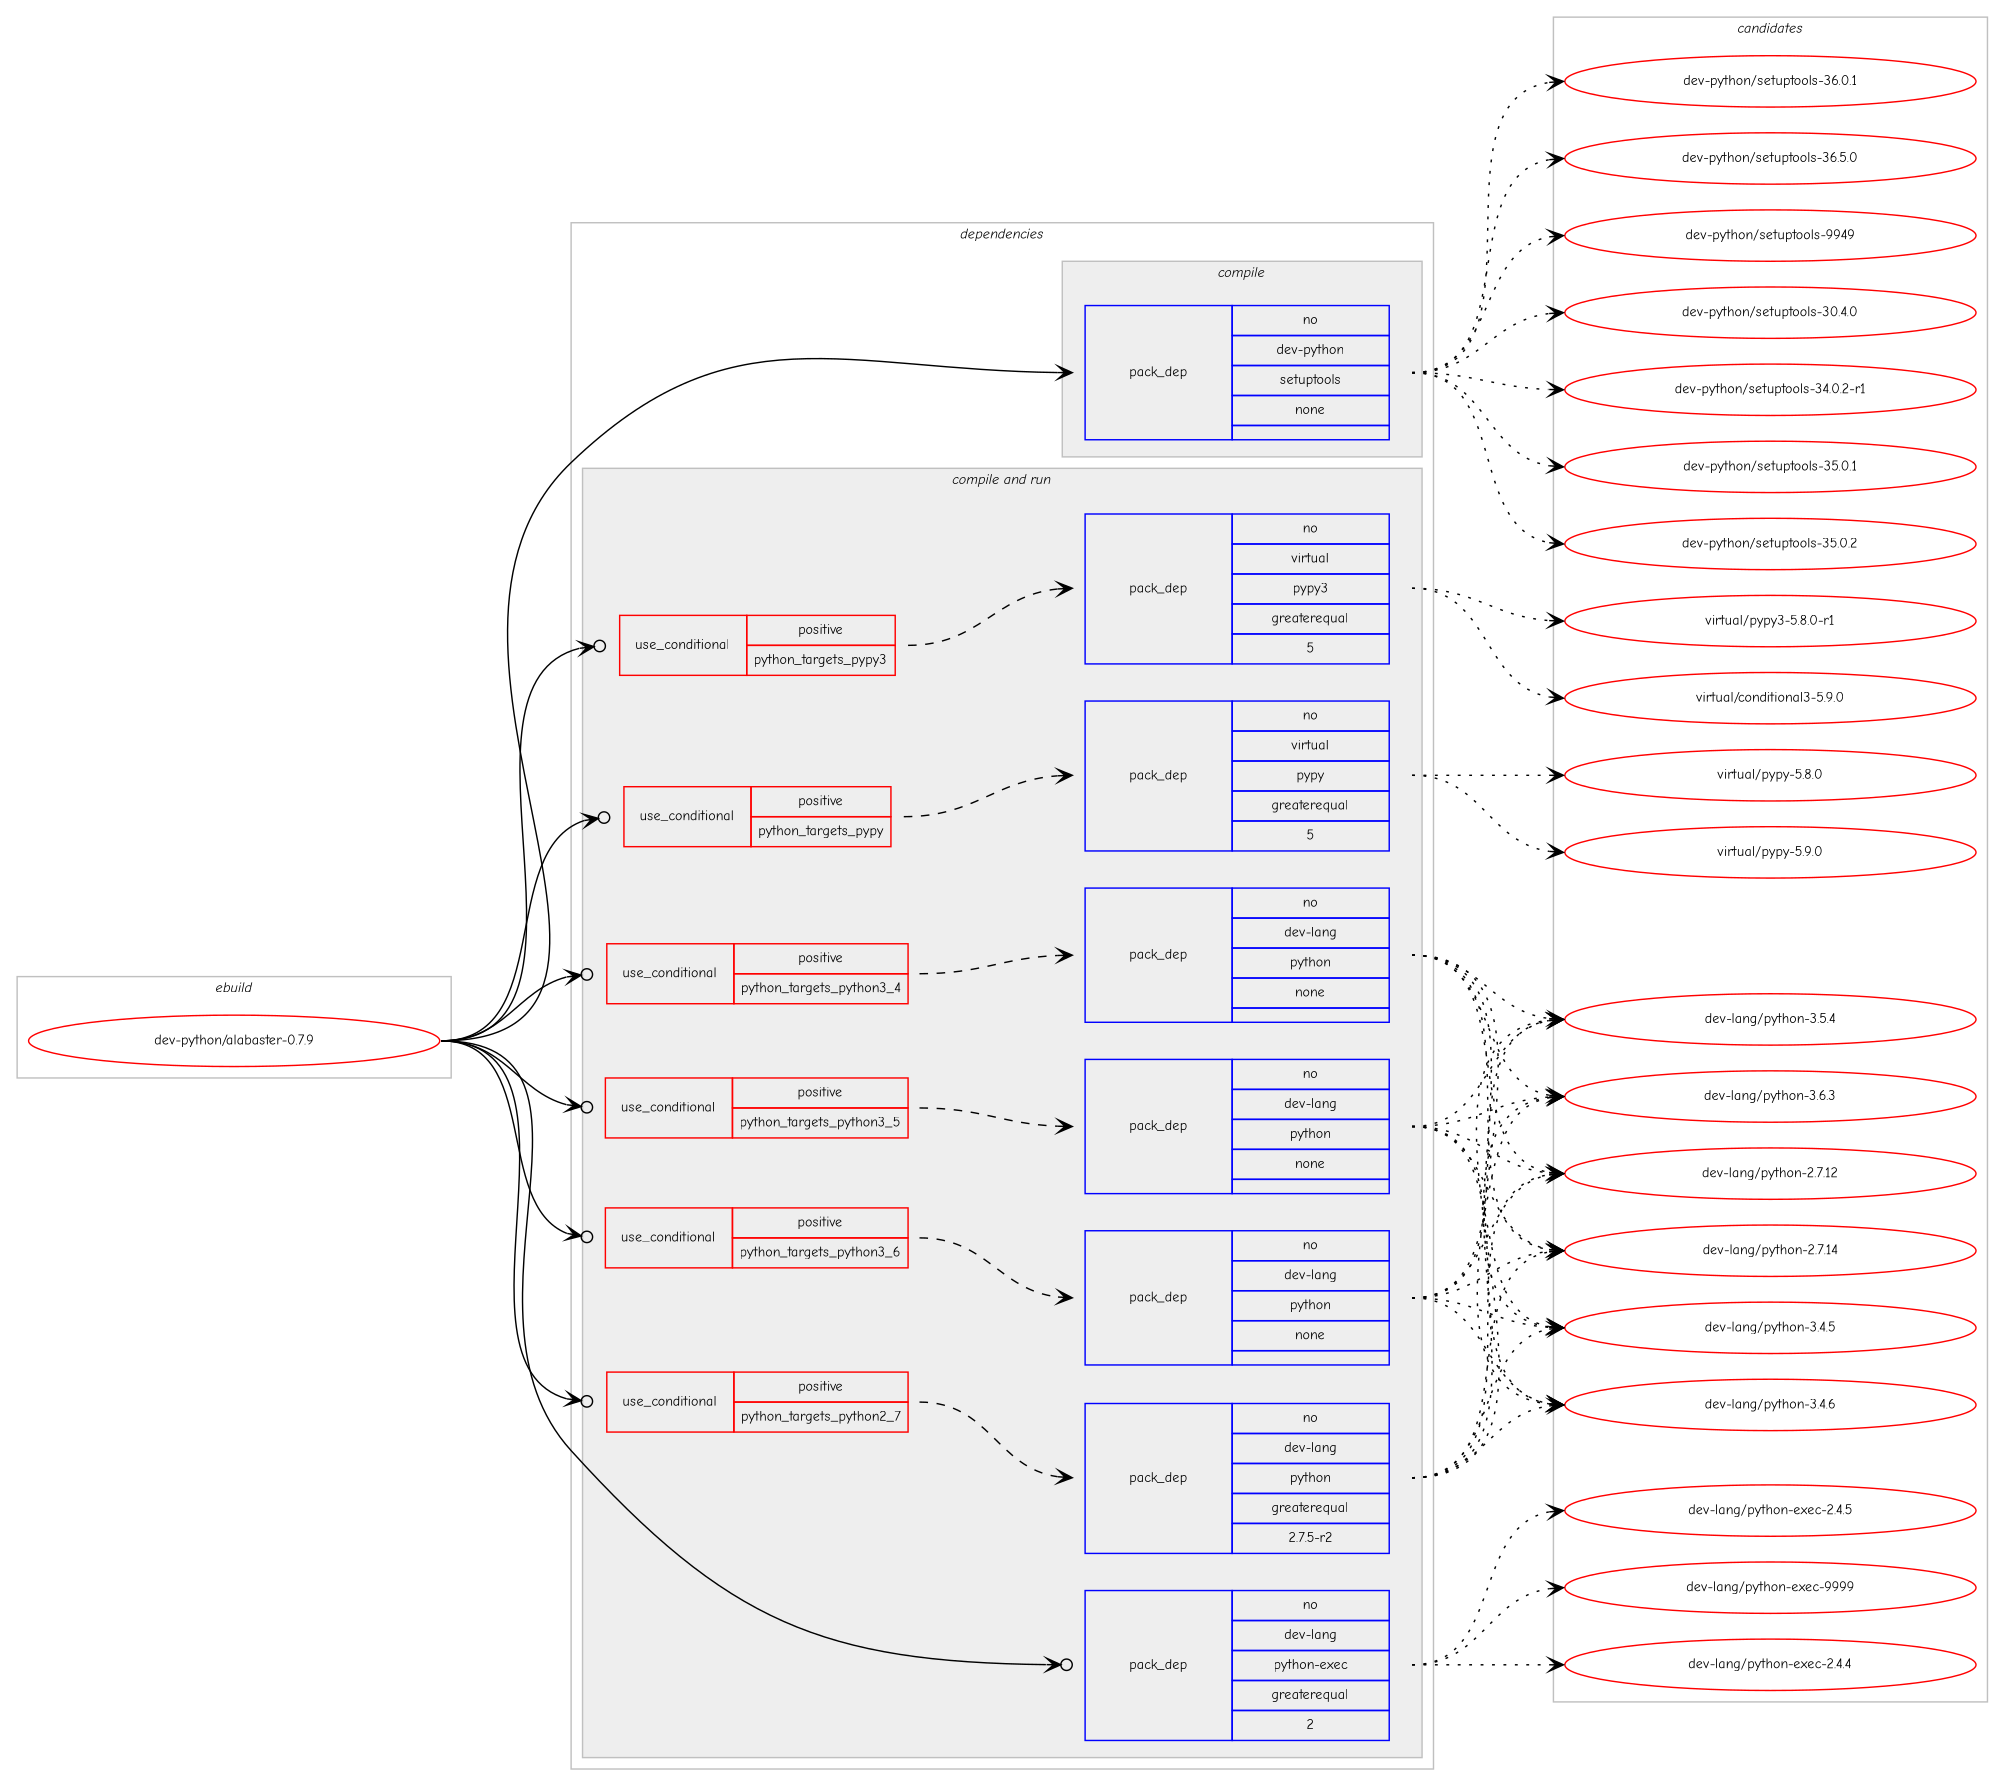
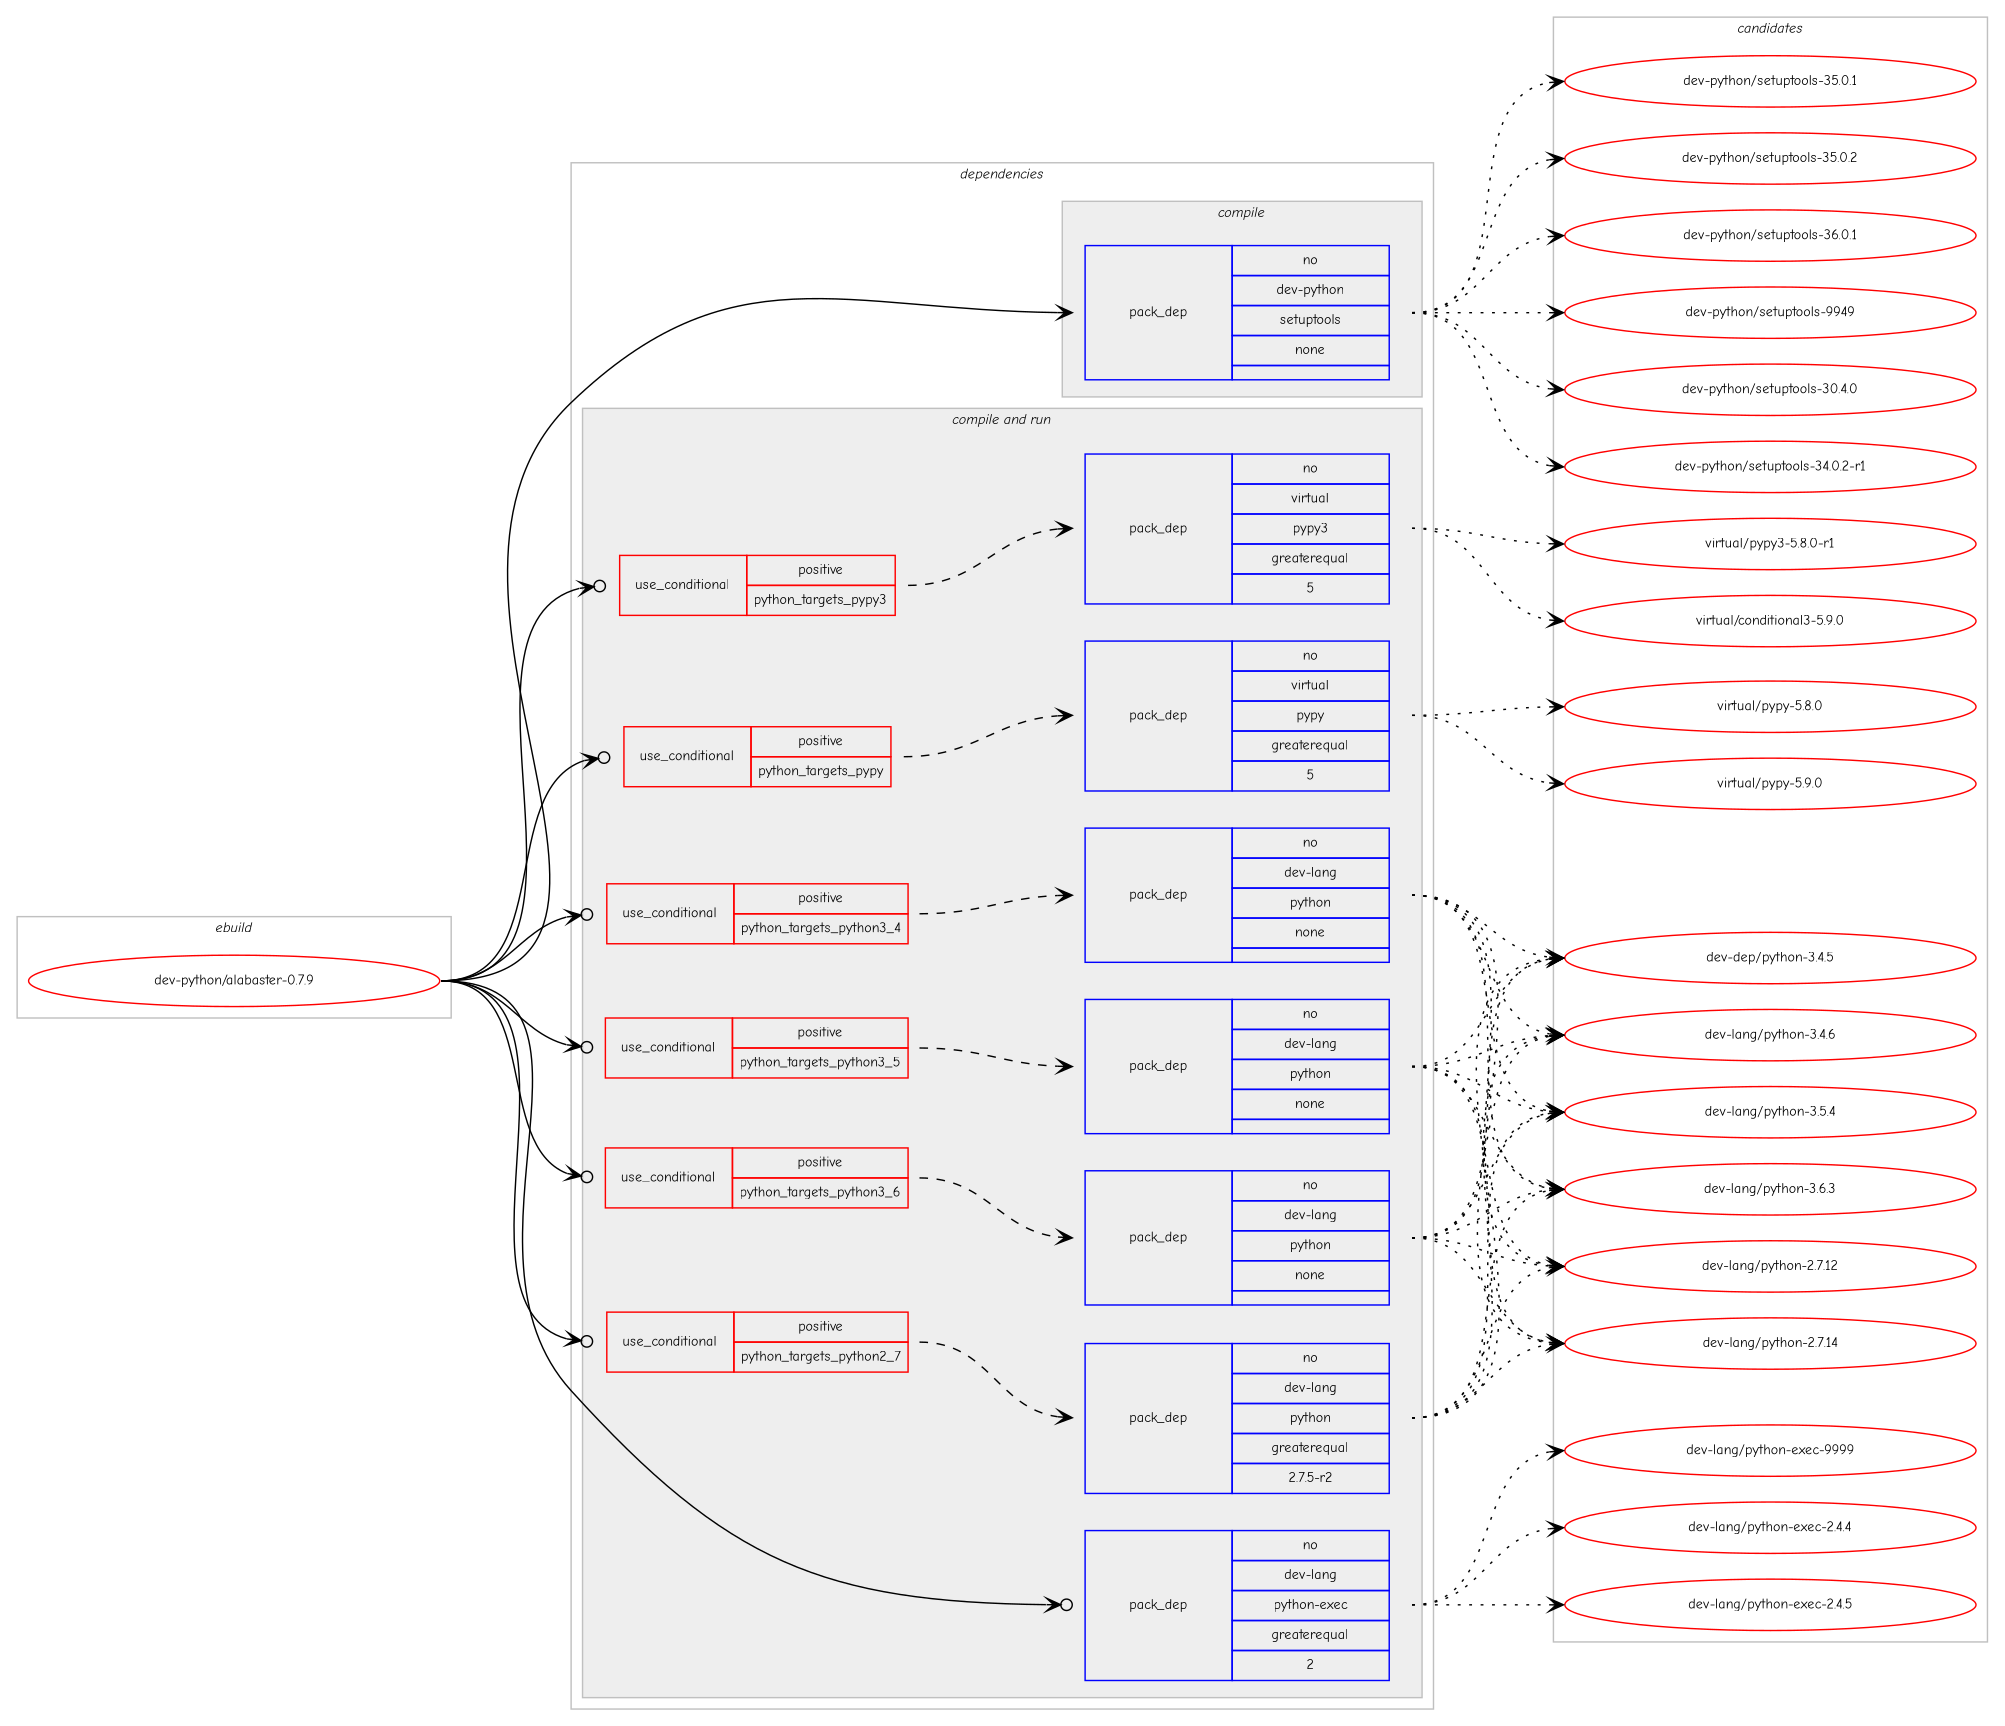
(1770, 158) -> none
(1770, 1328) -> (1770, 958)
